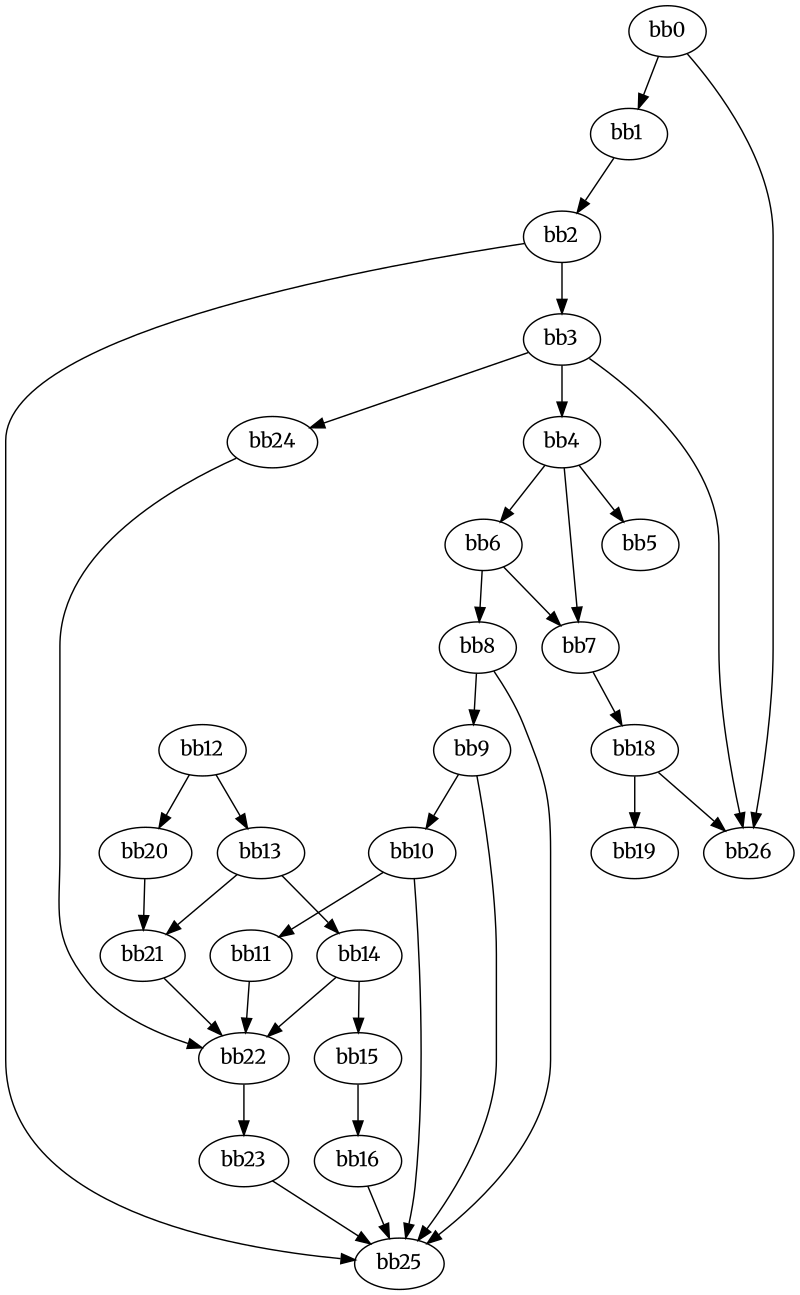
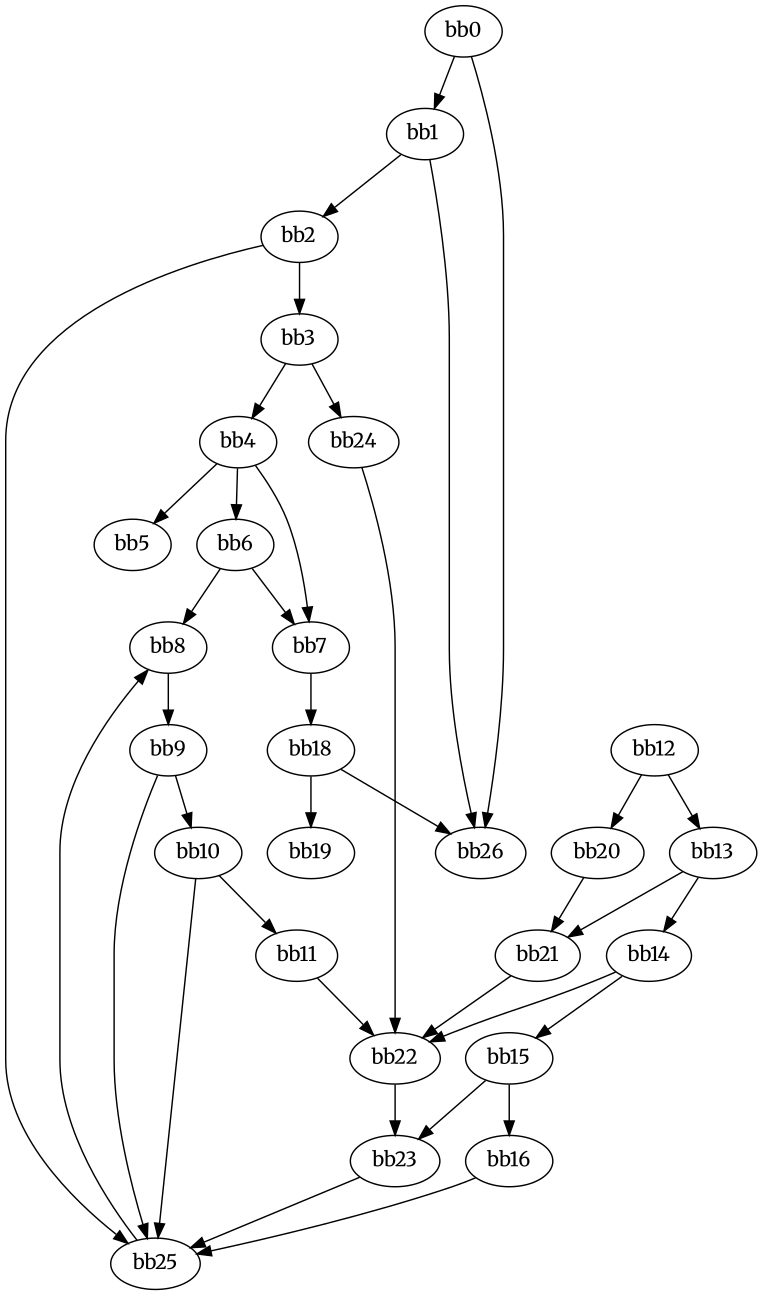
(719, 562) -> (449, 487)
(551, 967) -> (60, 960)
none -> (458, 1105)
